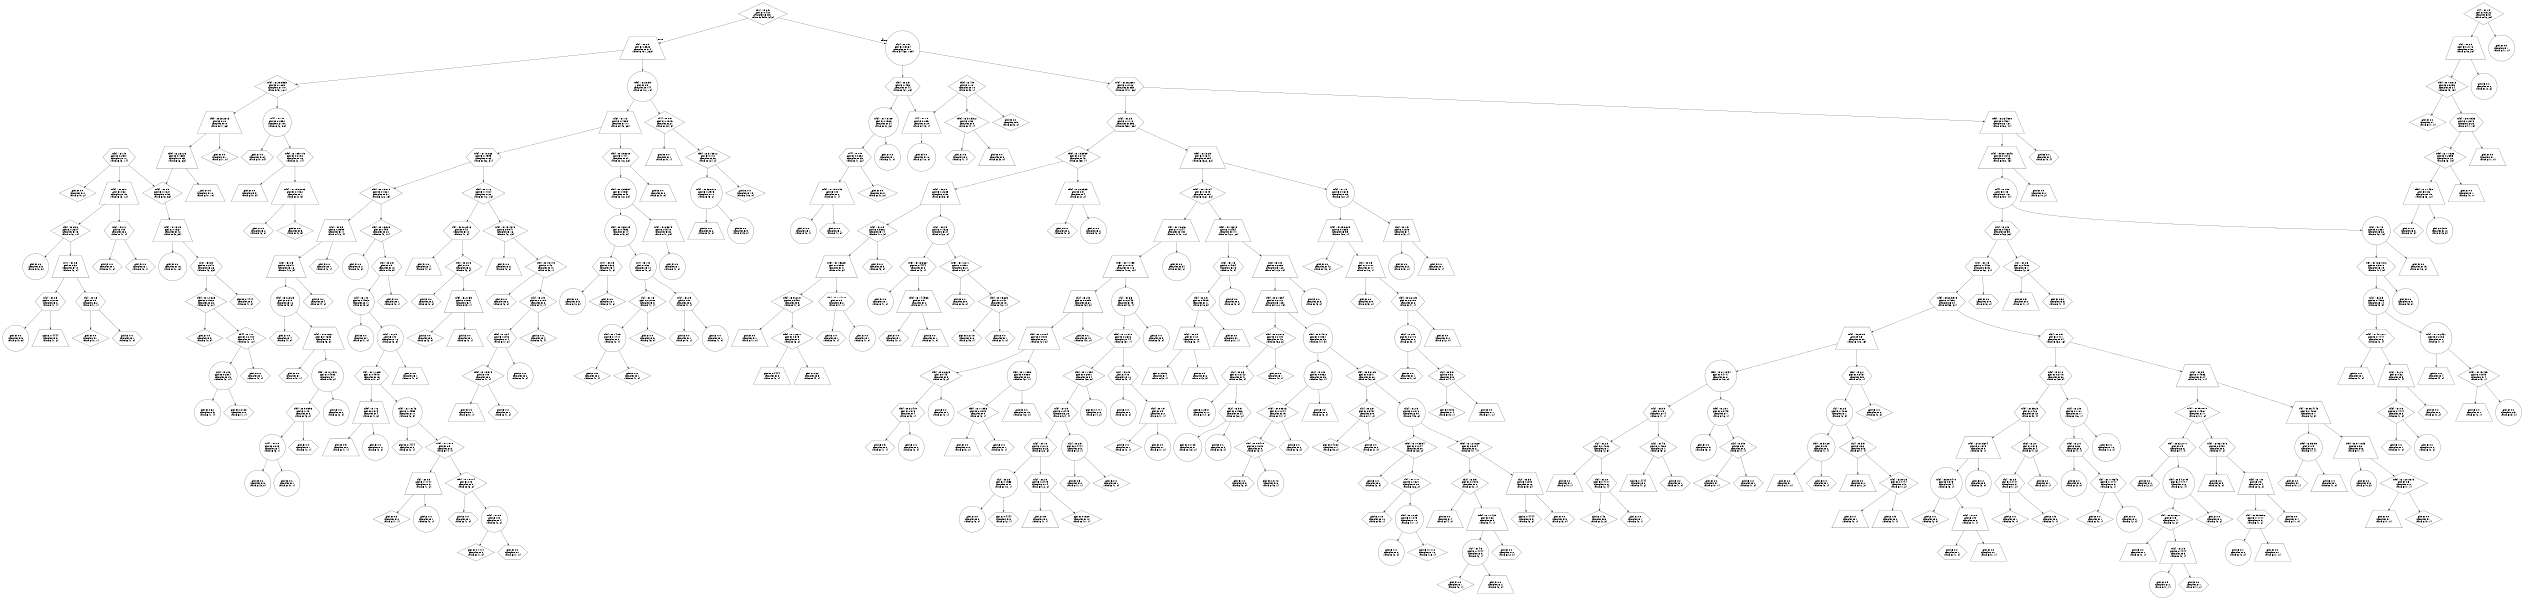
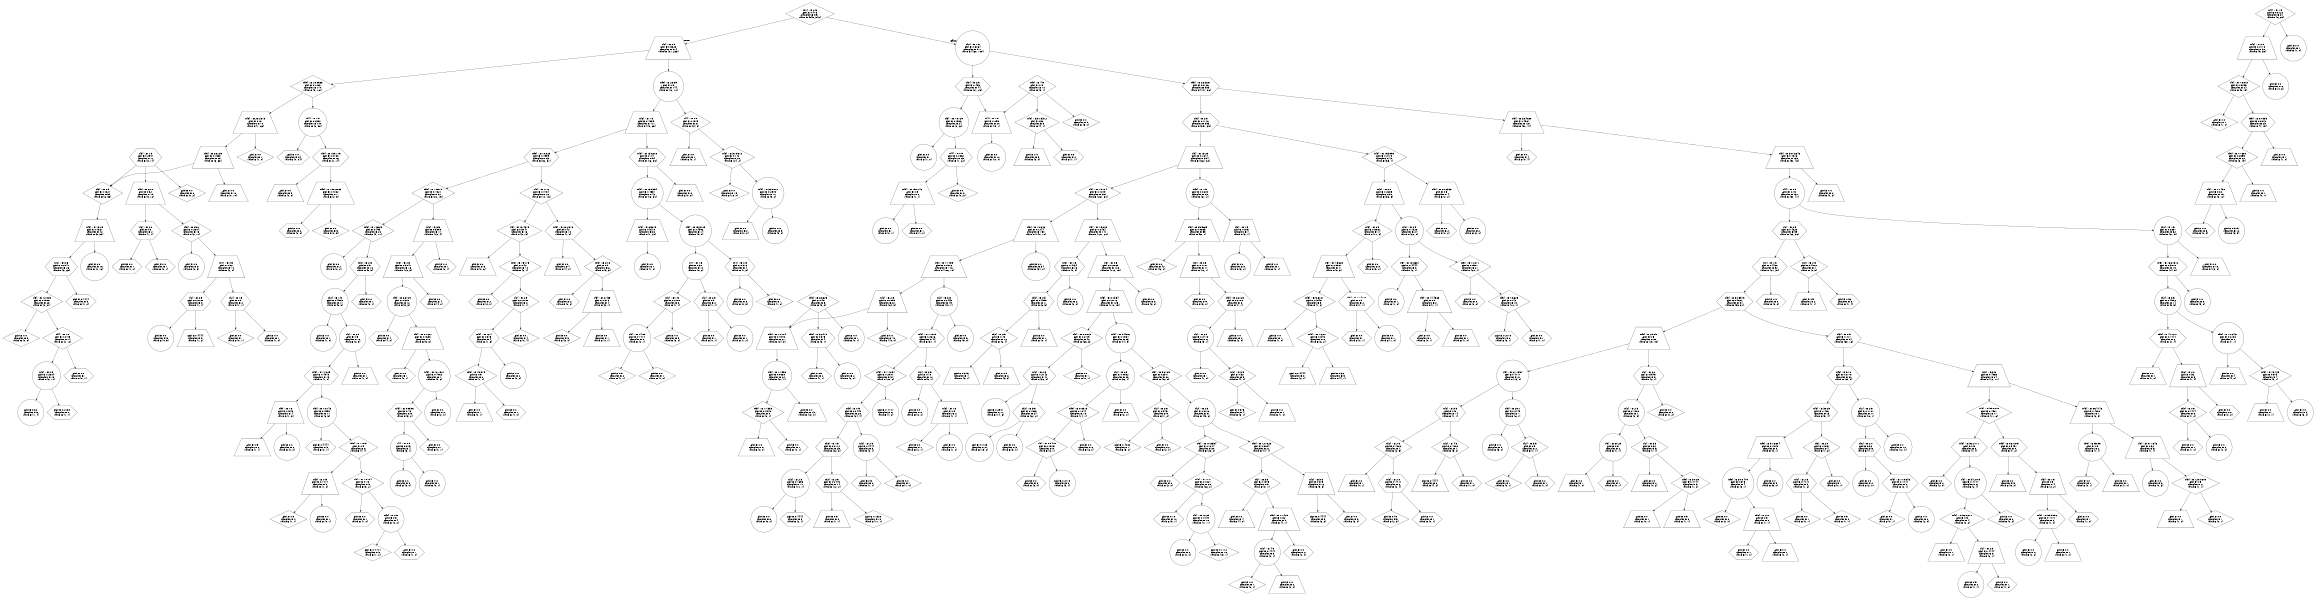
(1191, 338) -> (999, 338)
(992, 363) -> (801, 317)
